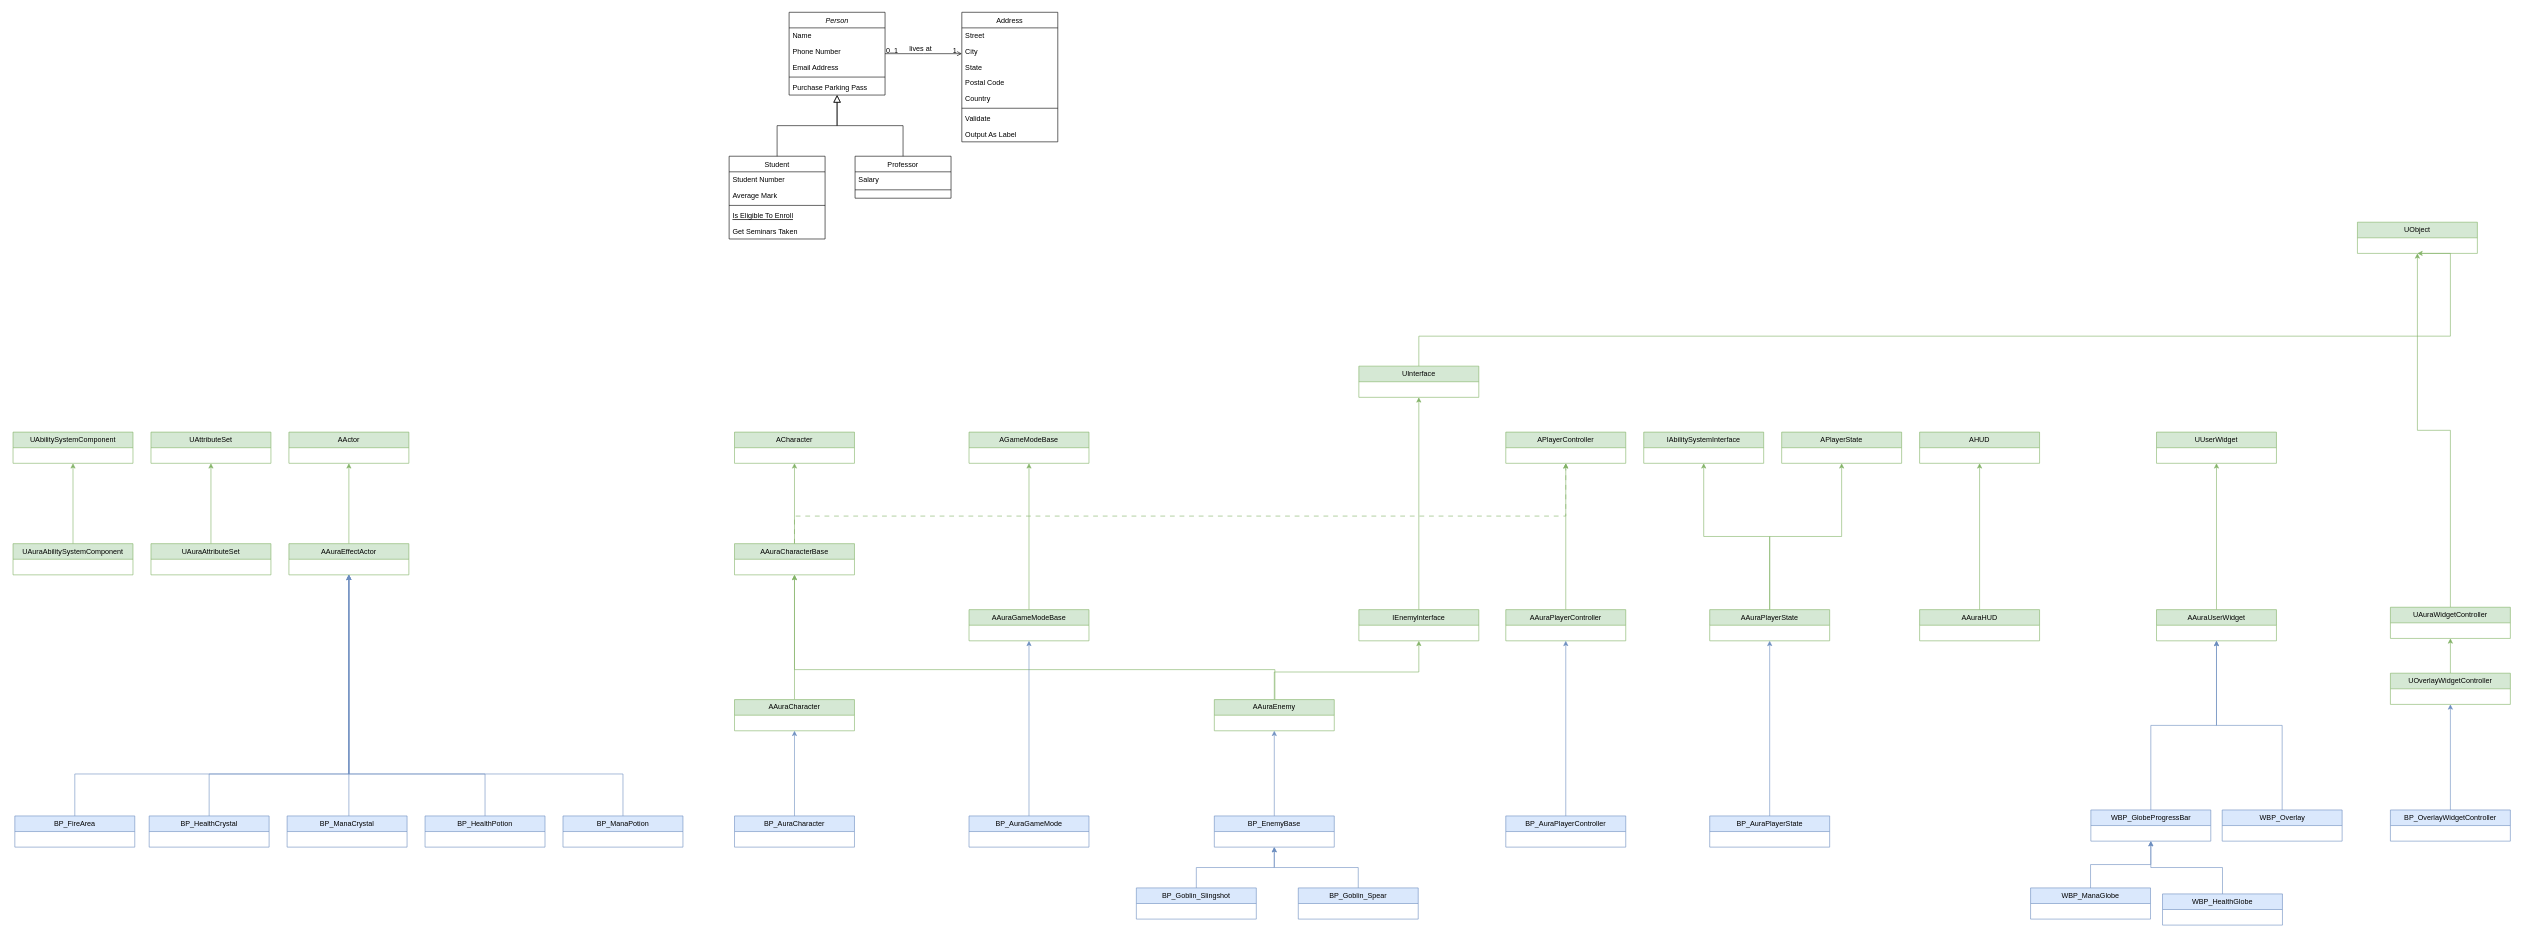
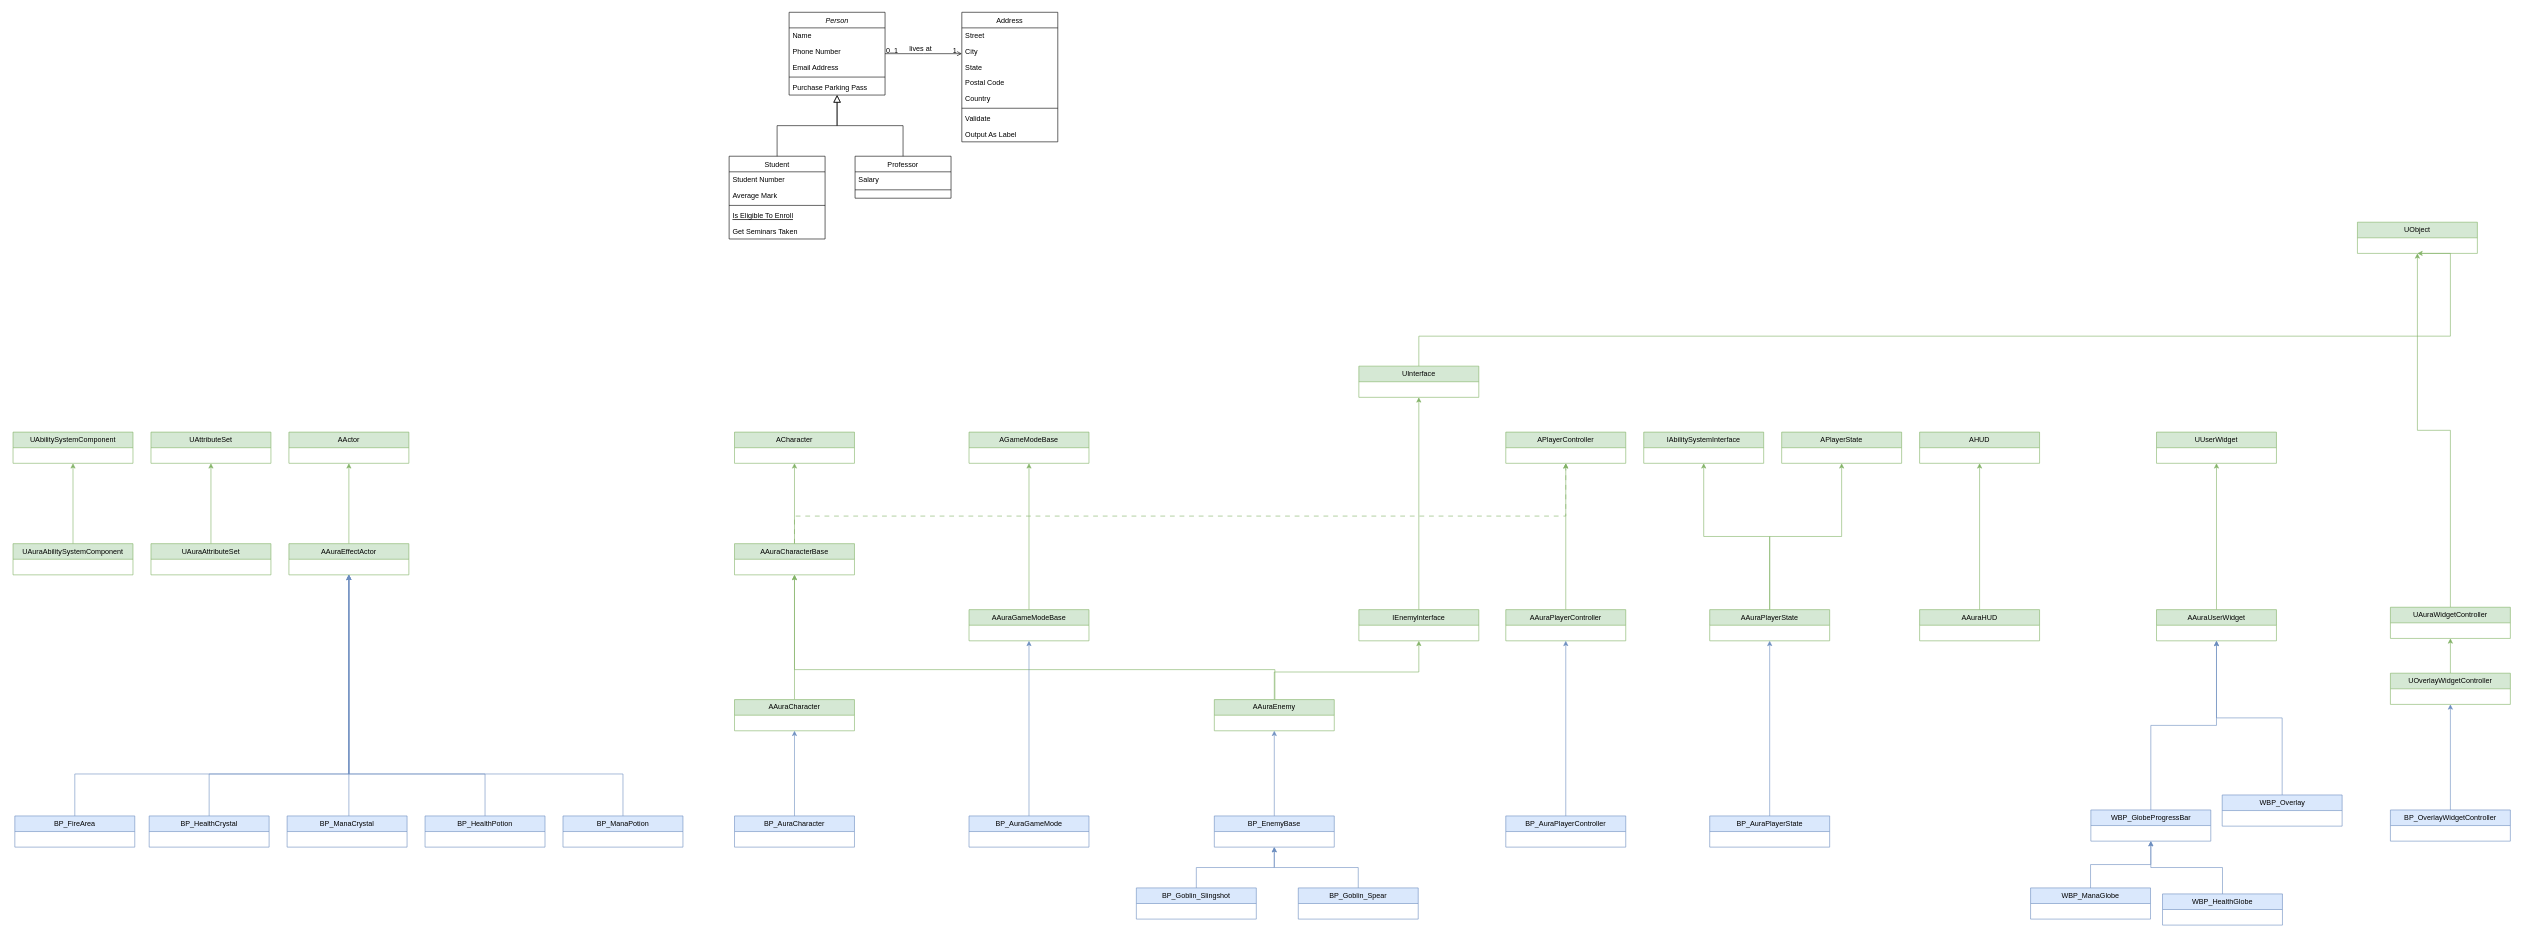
(2282, 826) -> (2282, 811)
